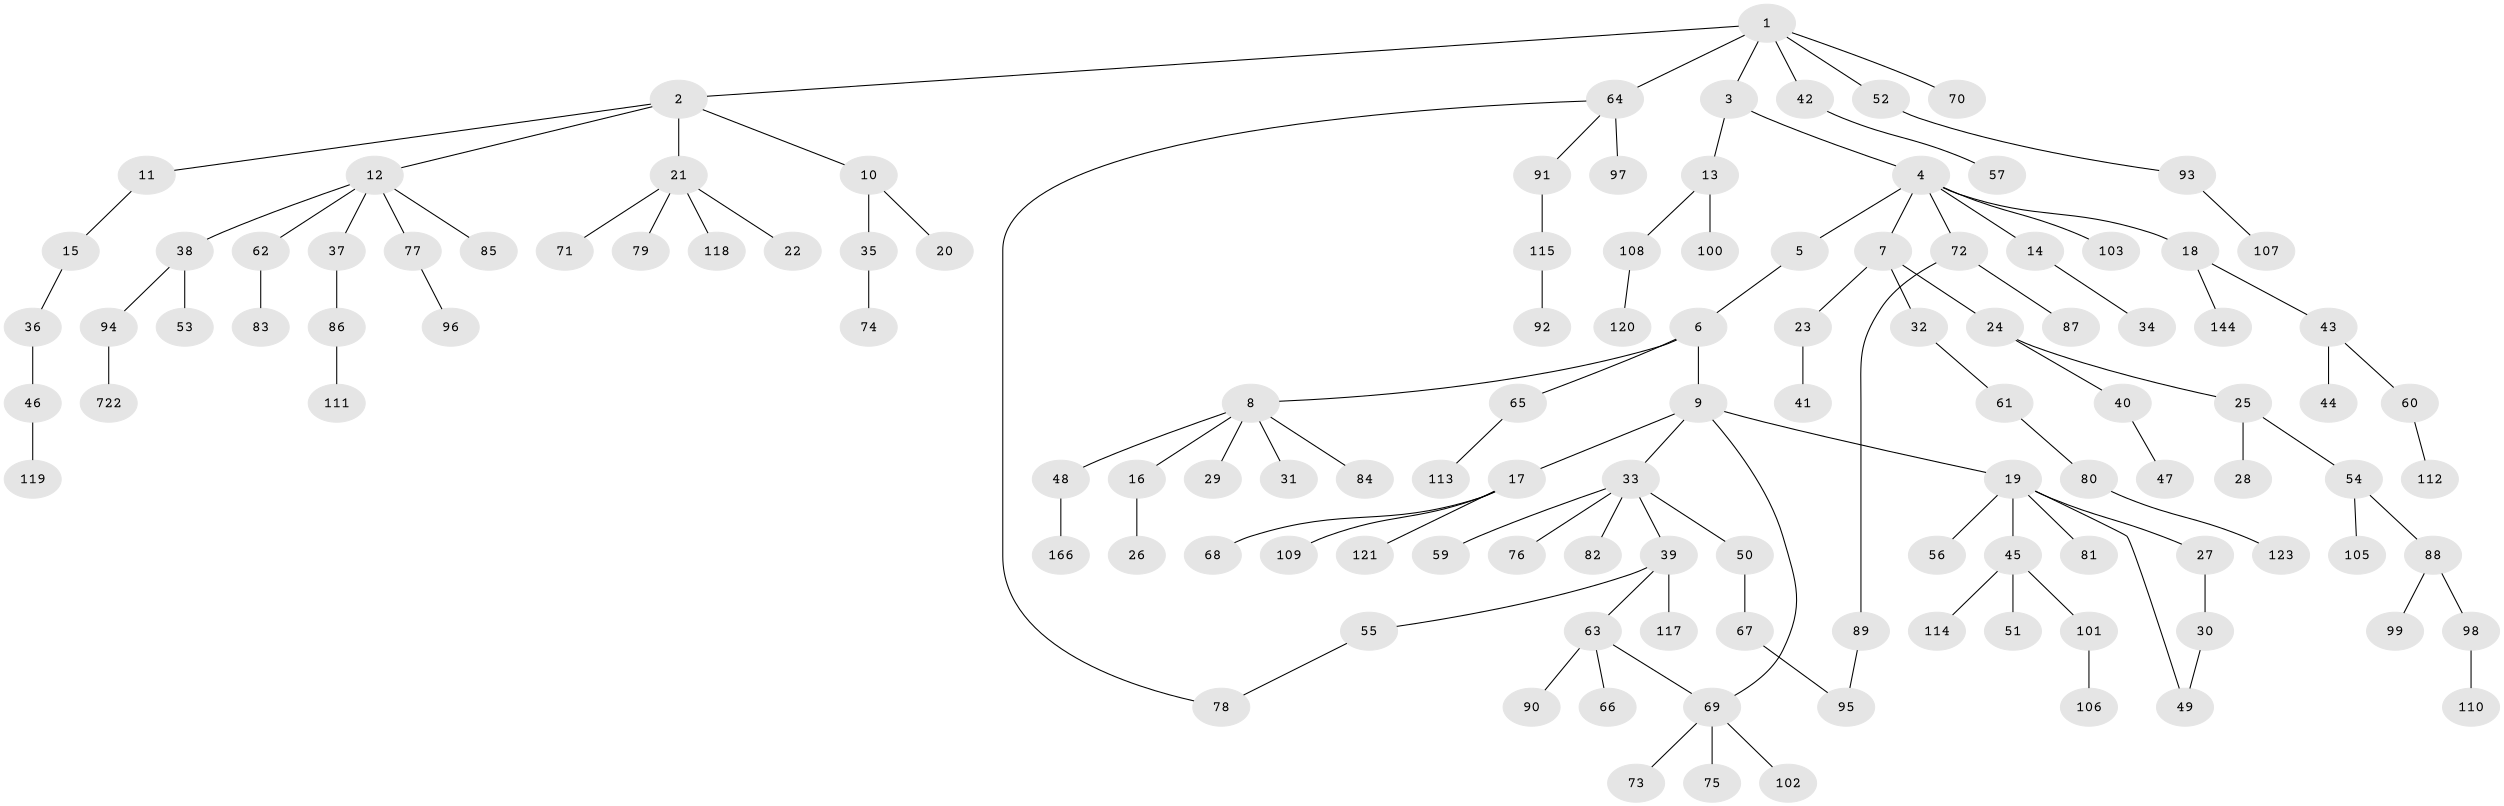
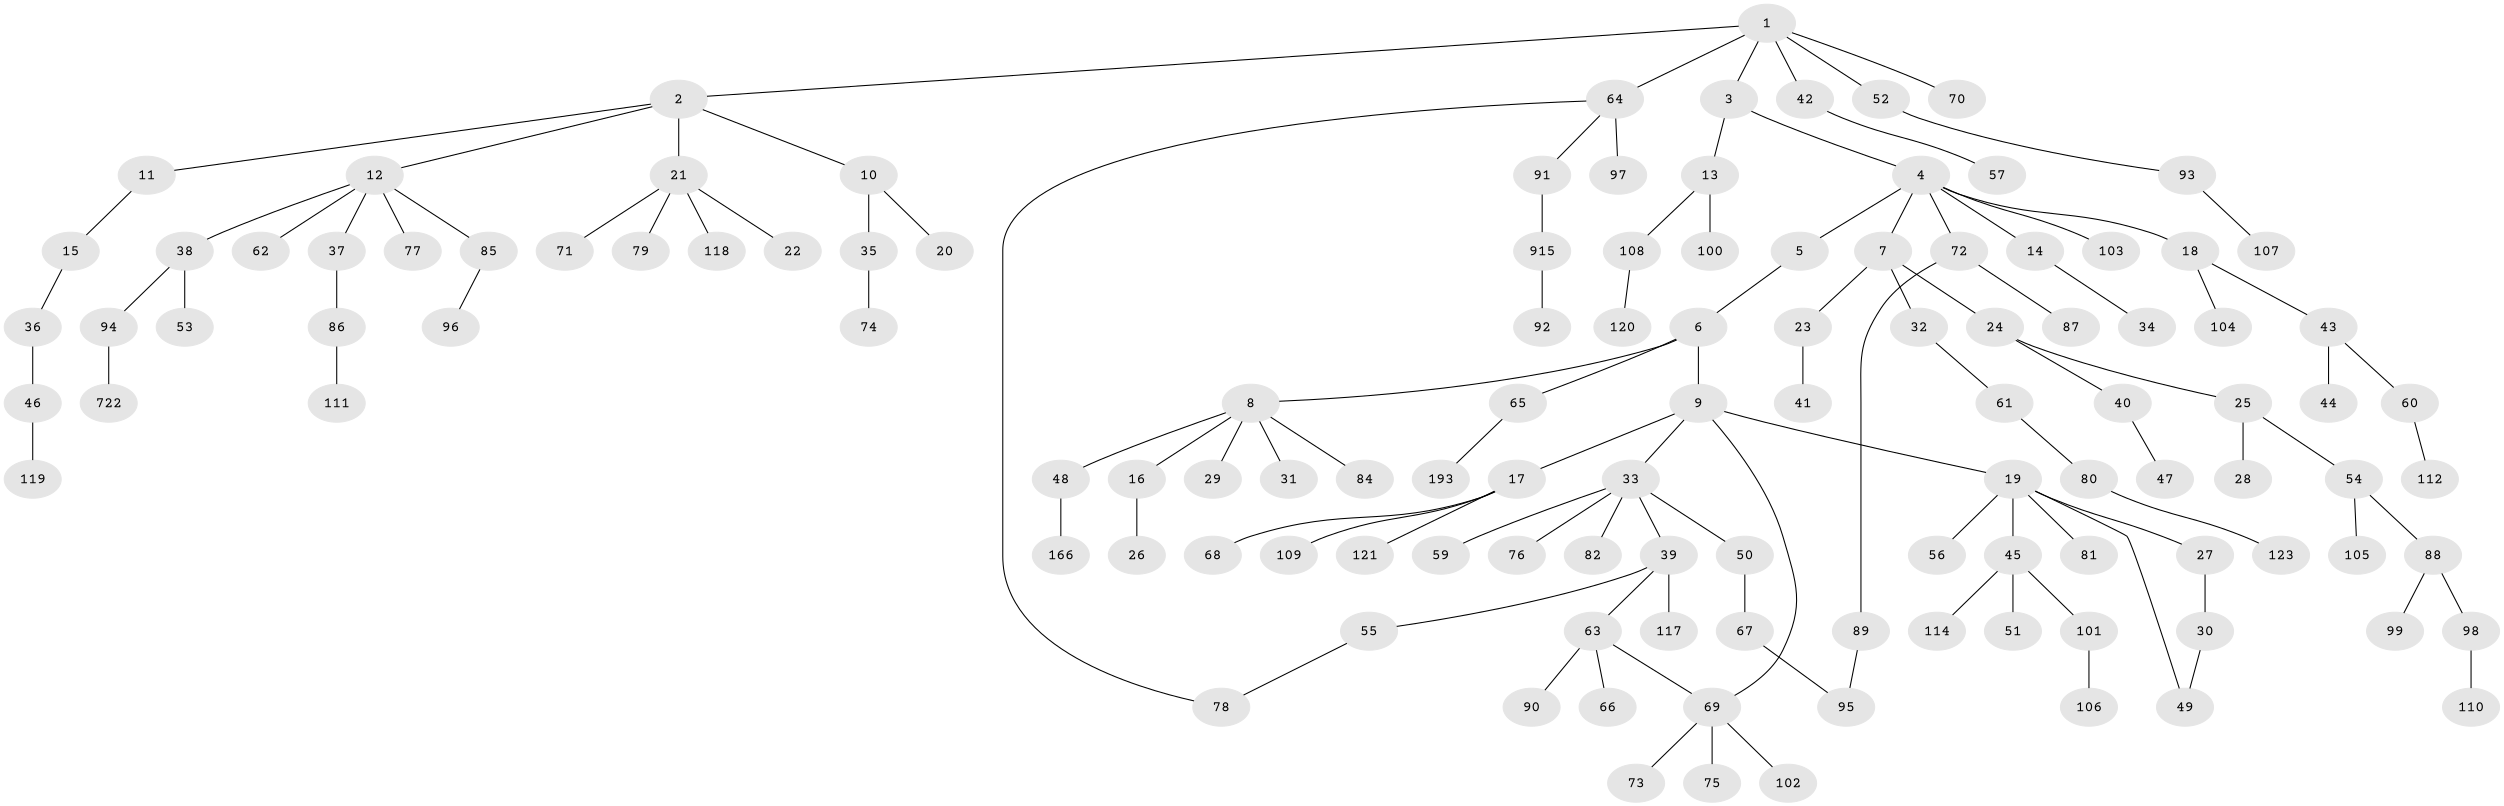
(1542, 251) -> (1542, 251)
(432, 289) -> (470, 289)
(261, 327) -> none
(2223, 327) -> (2223, 327)
(1441, 479) -> (1441, 479)
